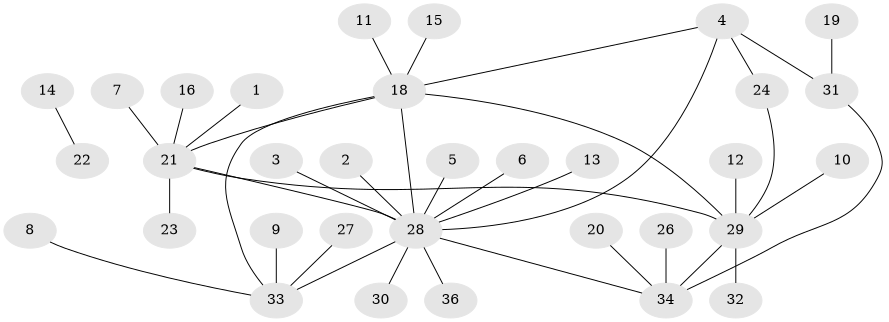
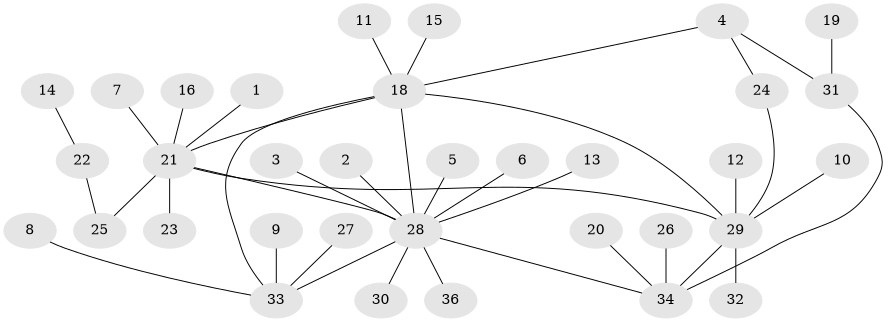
(616, 185) -> none
none -> (100, 231)
